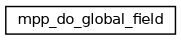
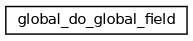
(91, 20) -> (96, 20)
